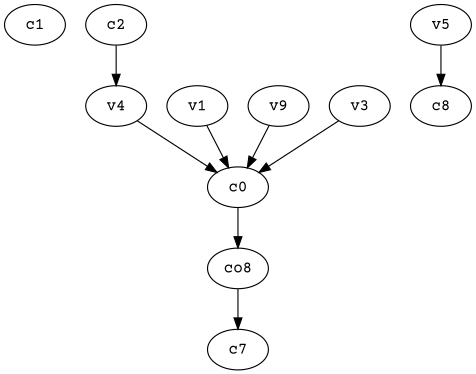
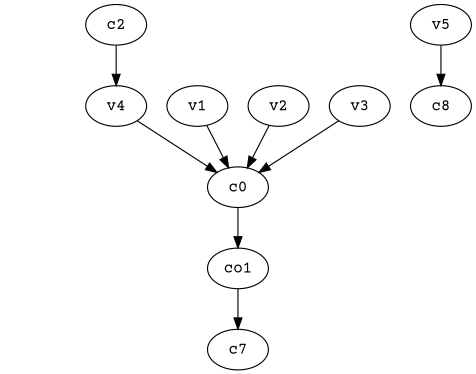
(35, 25) -> none
(279, 106) -> (279, 106)
(238, 268) -> (238, 268)
